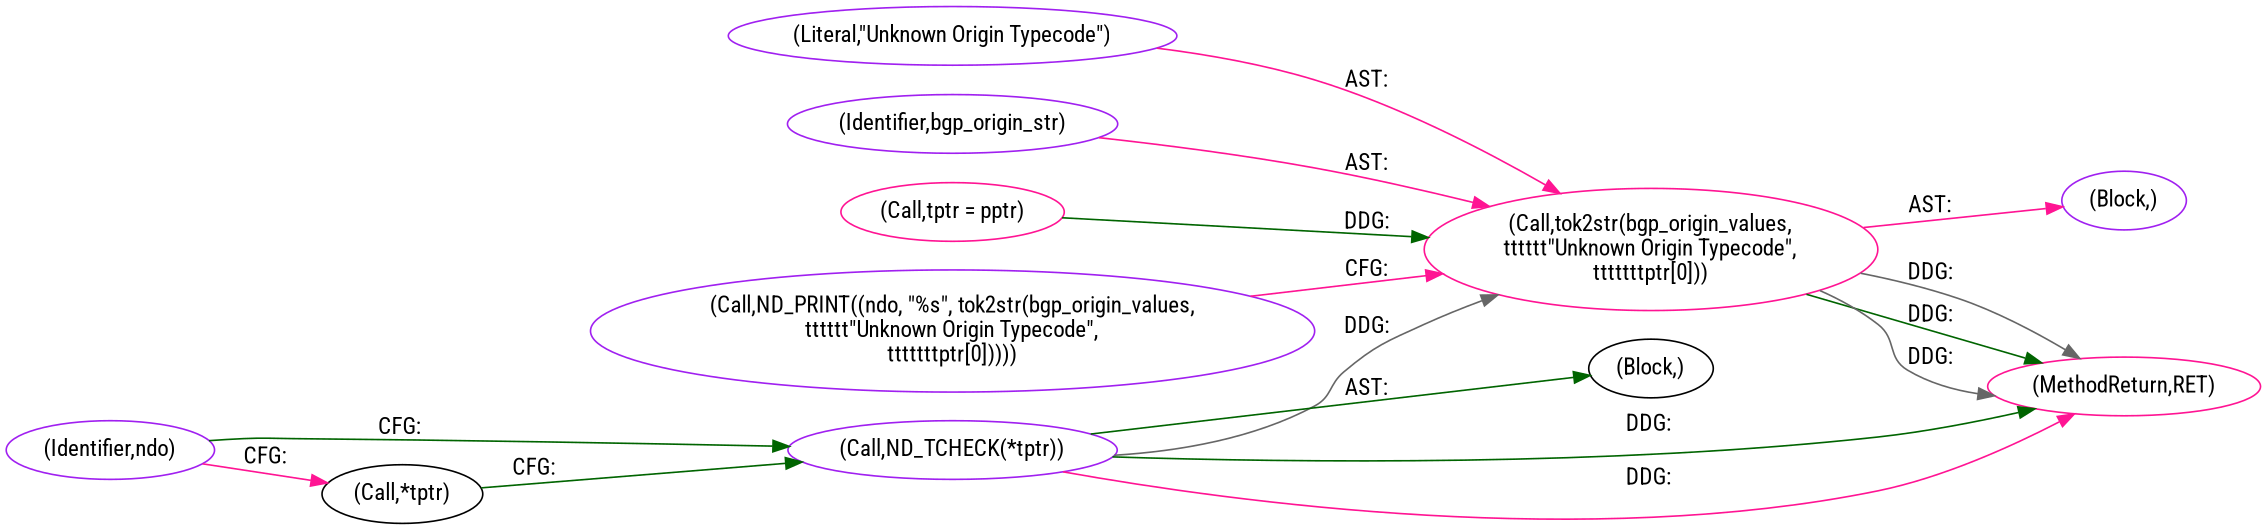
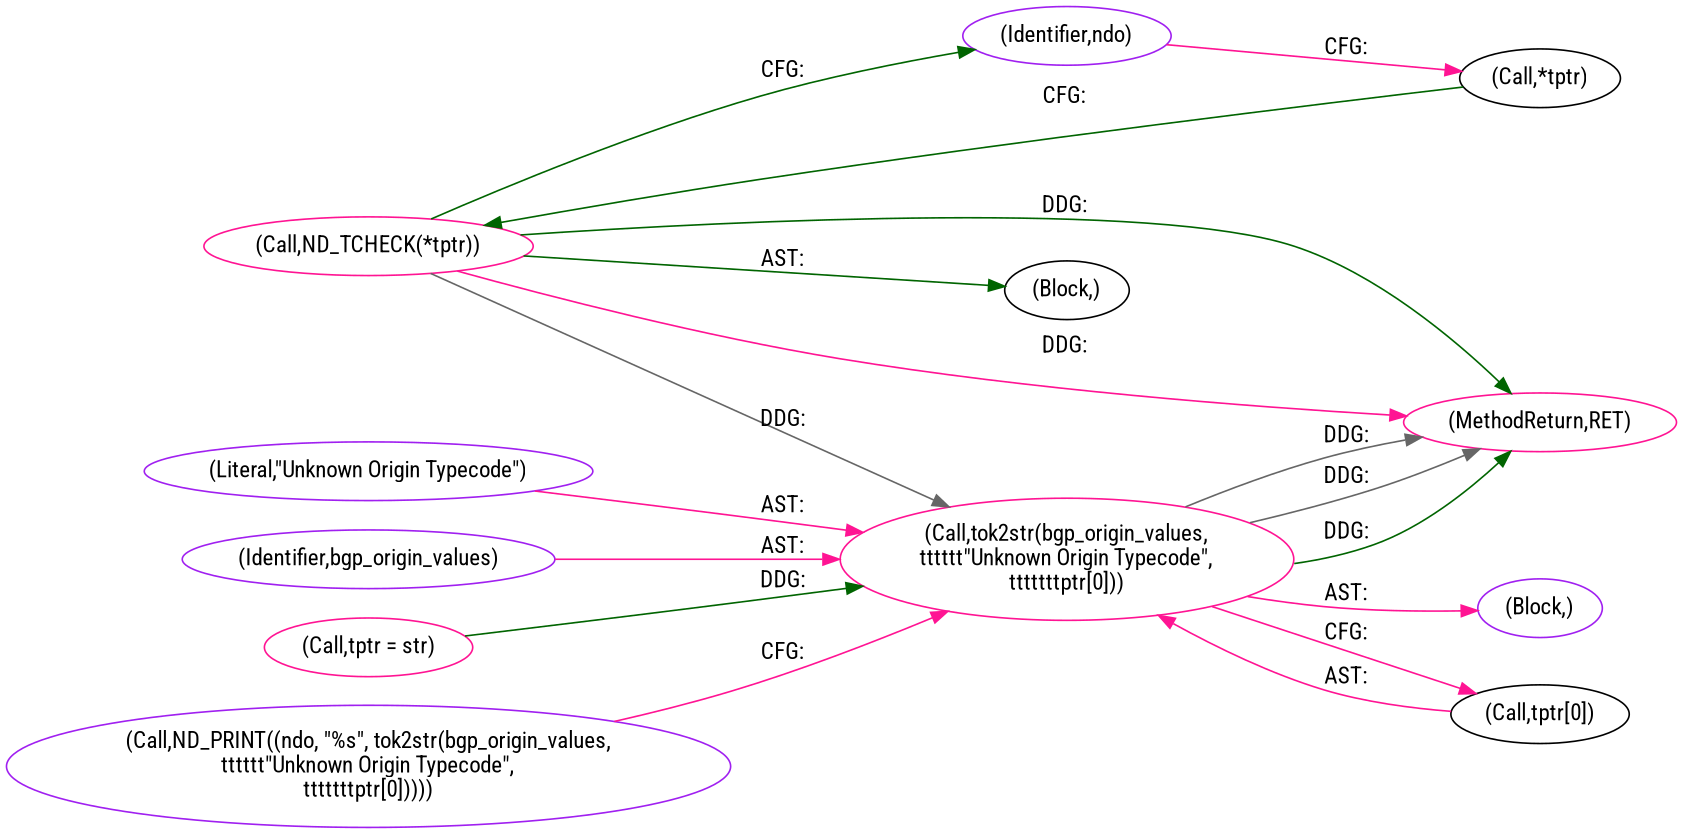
(953, 124) -> (369, 559)
(953, 212) -> (369, 647)
(491, 441) -> (690, 118)
(953, 450) -> (369, 246)
none -> (1540, 714)
